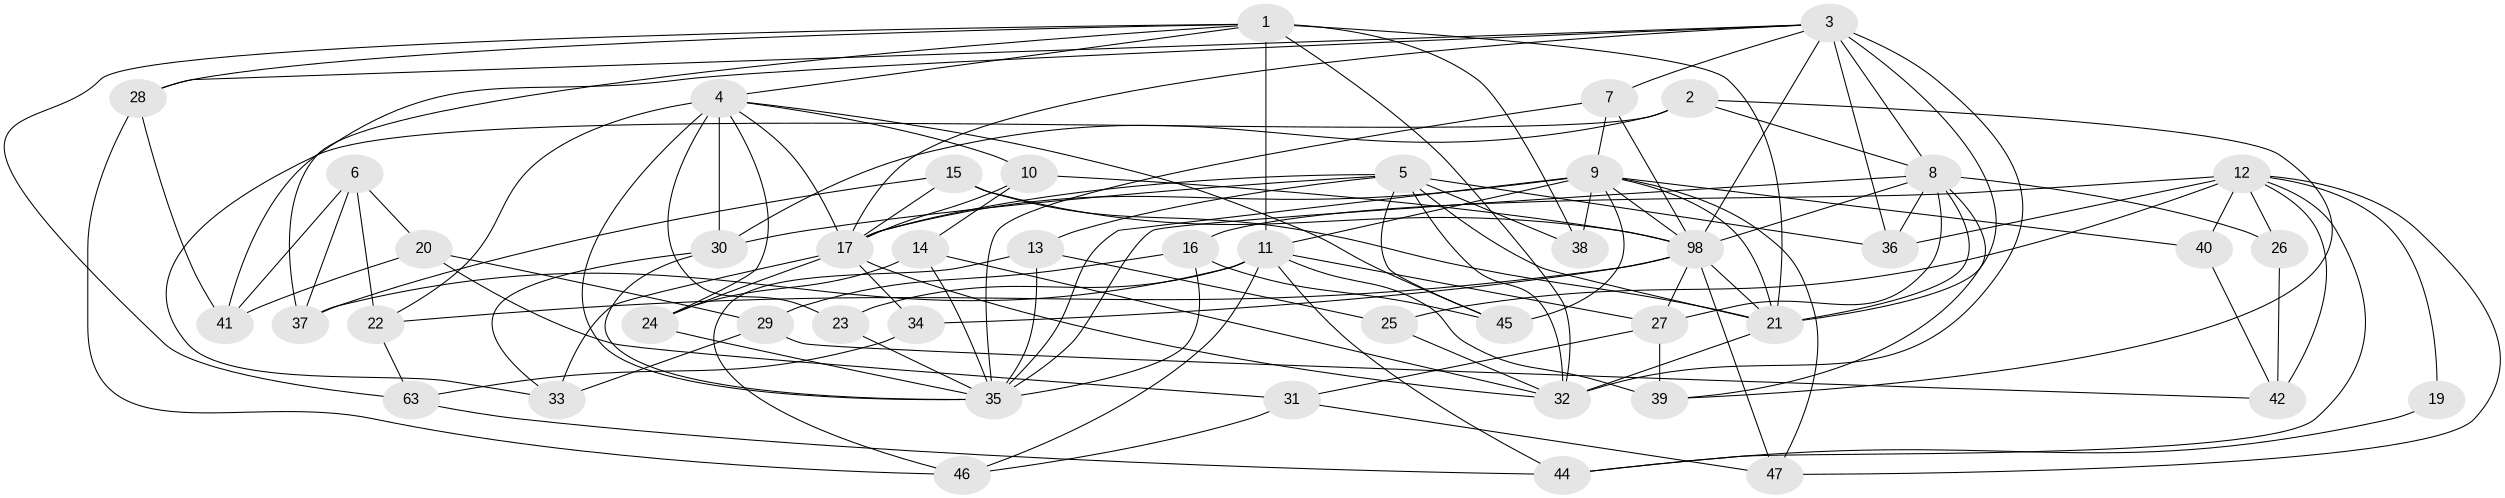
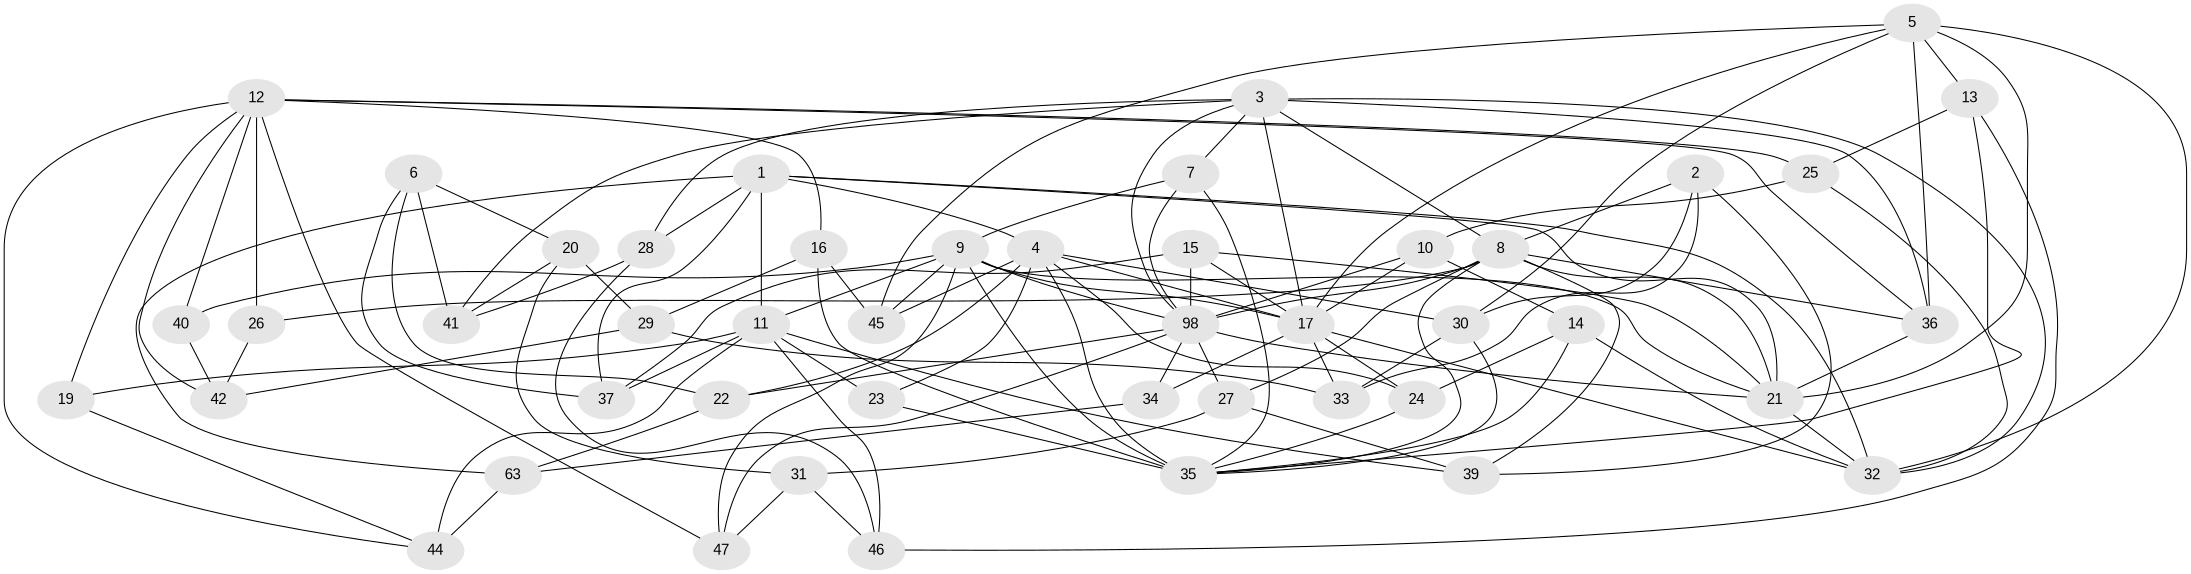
(905, 131) -> (1641, 204)
(1994, 207) -> (1853, 362)
(1580, 249) -> none
(1488, 292) -> (350, 368)
